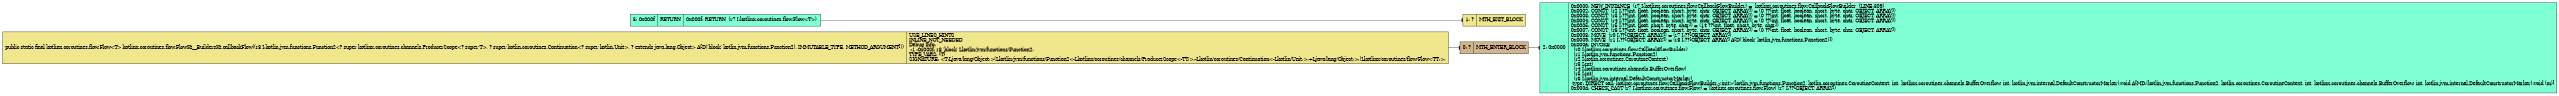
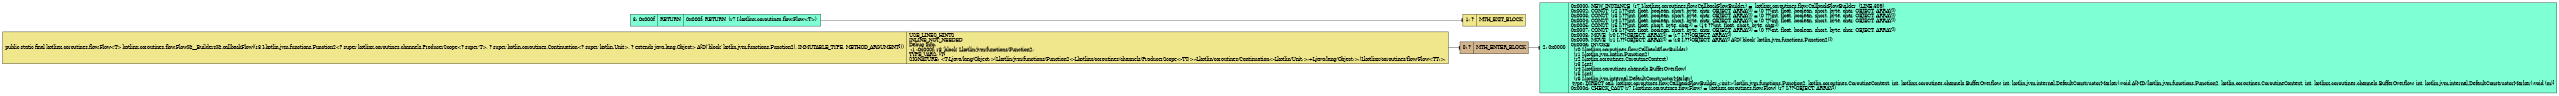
(1614, 55) -> (1610, 55)
